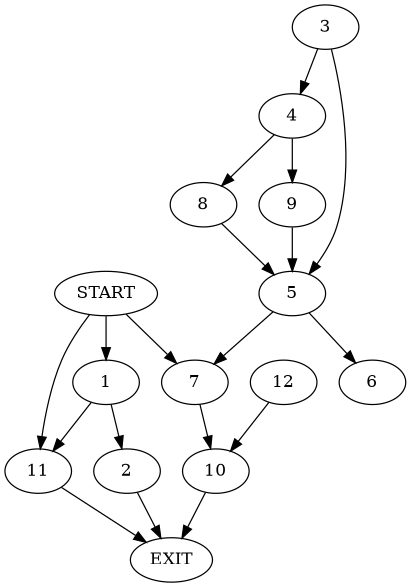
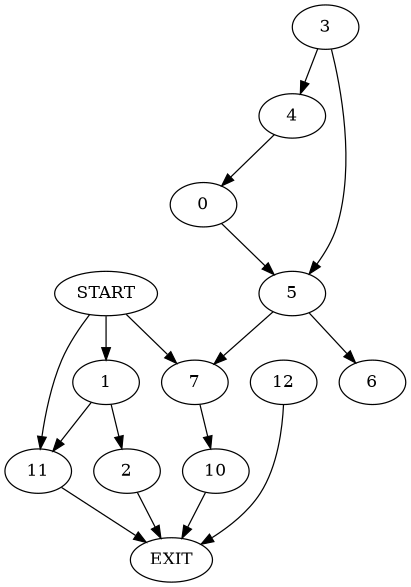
(204, 205) -> (204, 205)
(292, 205) -> none
(254, 422) -> (267, 482)
